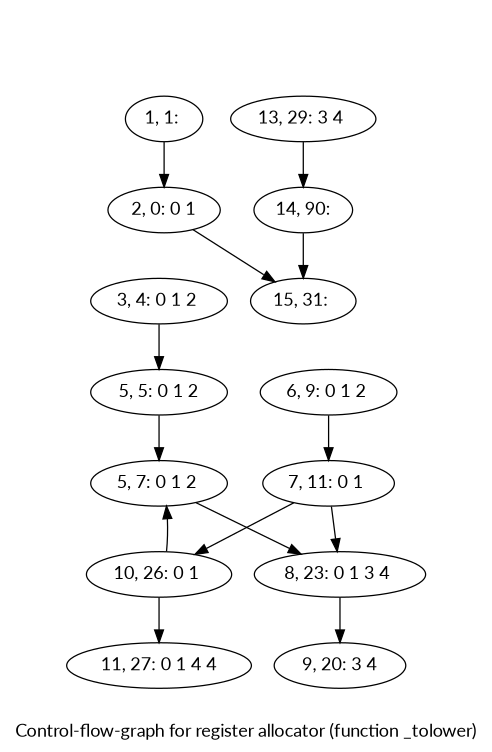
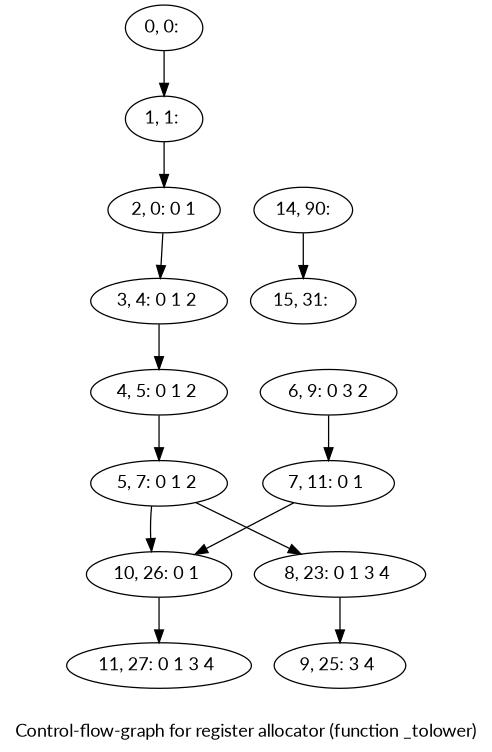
none -> (164, 28)
(303, 119) -> none
(228, 252) -> (162, 249)
(159, 392) -> (159, 392)
(329, 392) -> (329, 392)
(333, 523) -> none
(168, 535) -> (151, 522)
(159, 666) -> (159, 666)
(340, 666) -> (340, 666)
